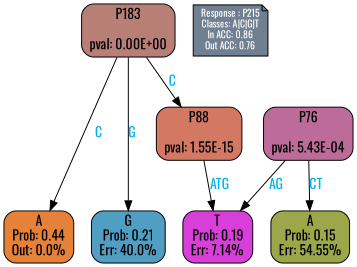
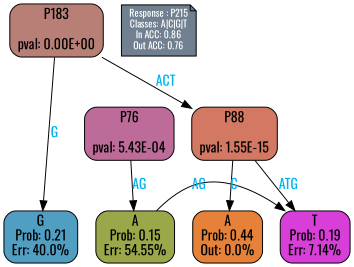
(173, 82) -> (166, 82)
(85, 129) -> (232, 177)
(266, 182) -> (215, 182)
(316, 185) -> (140, 185)
